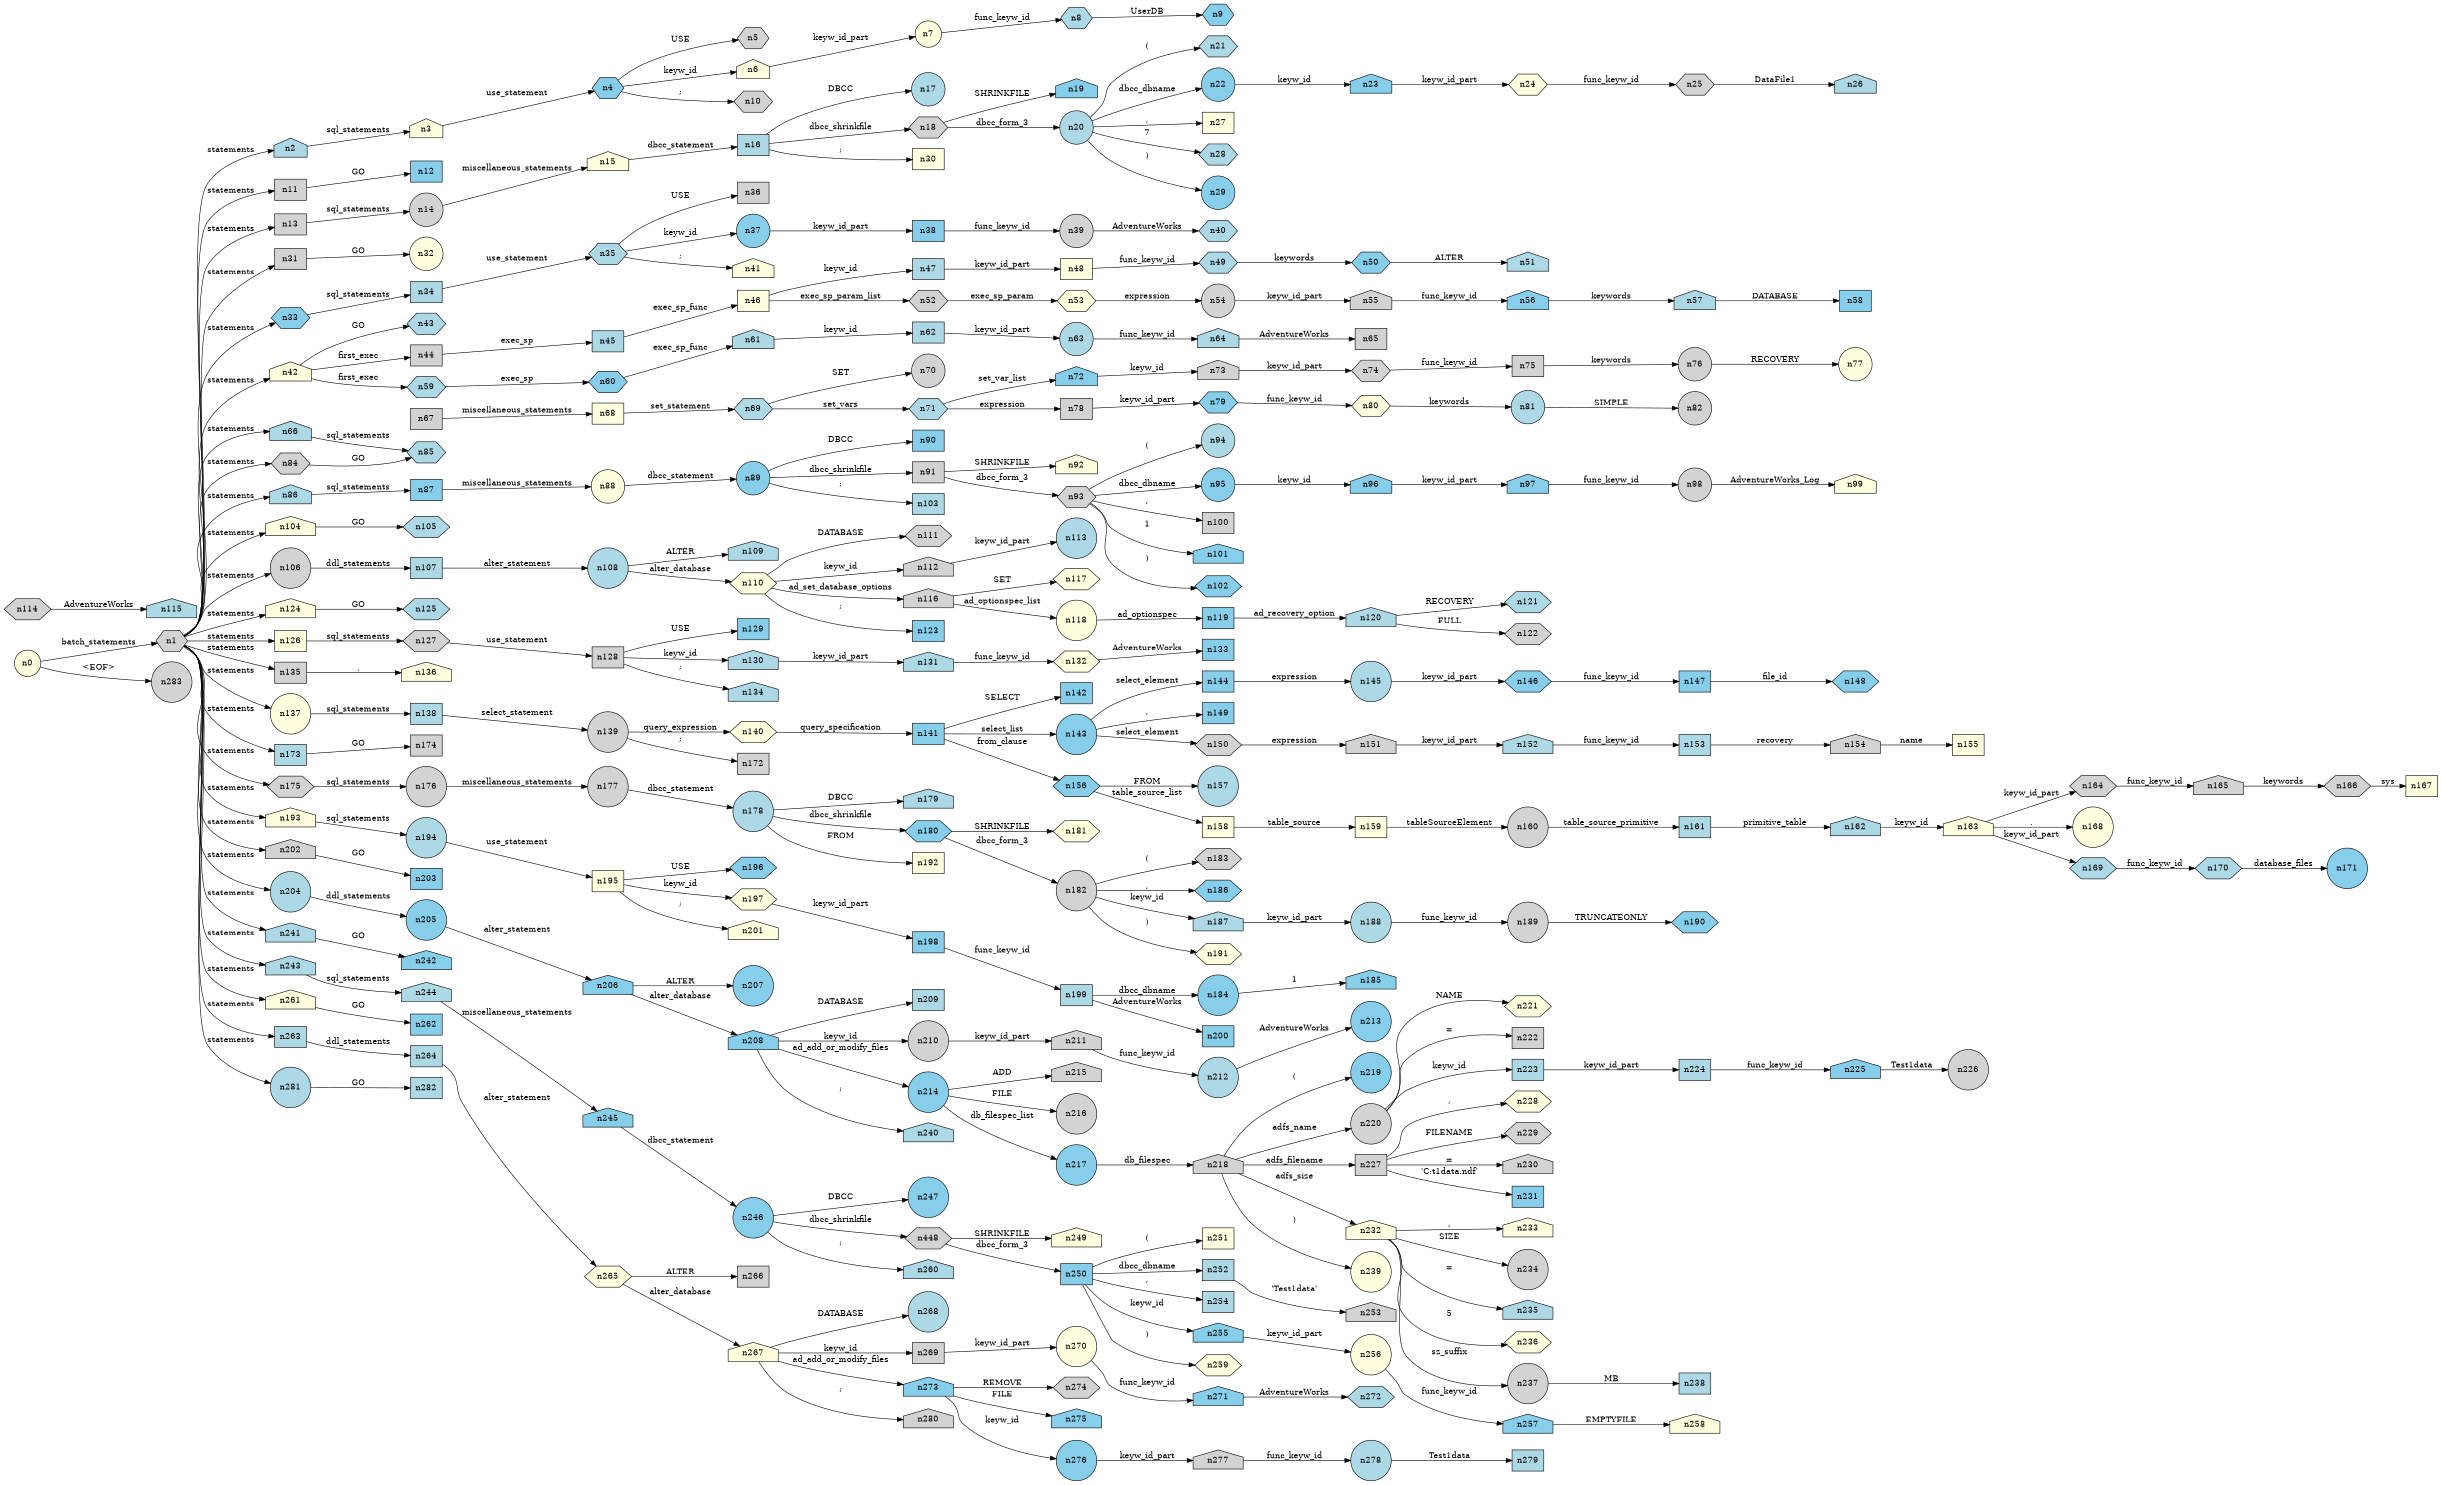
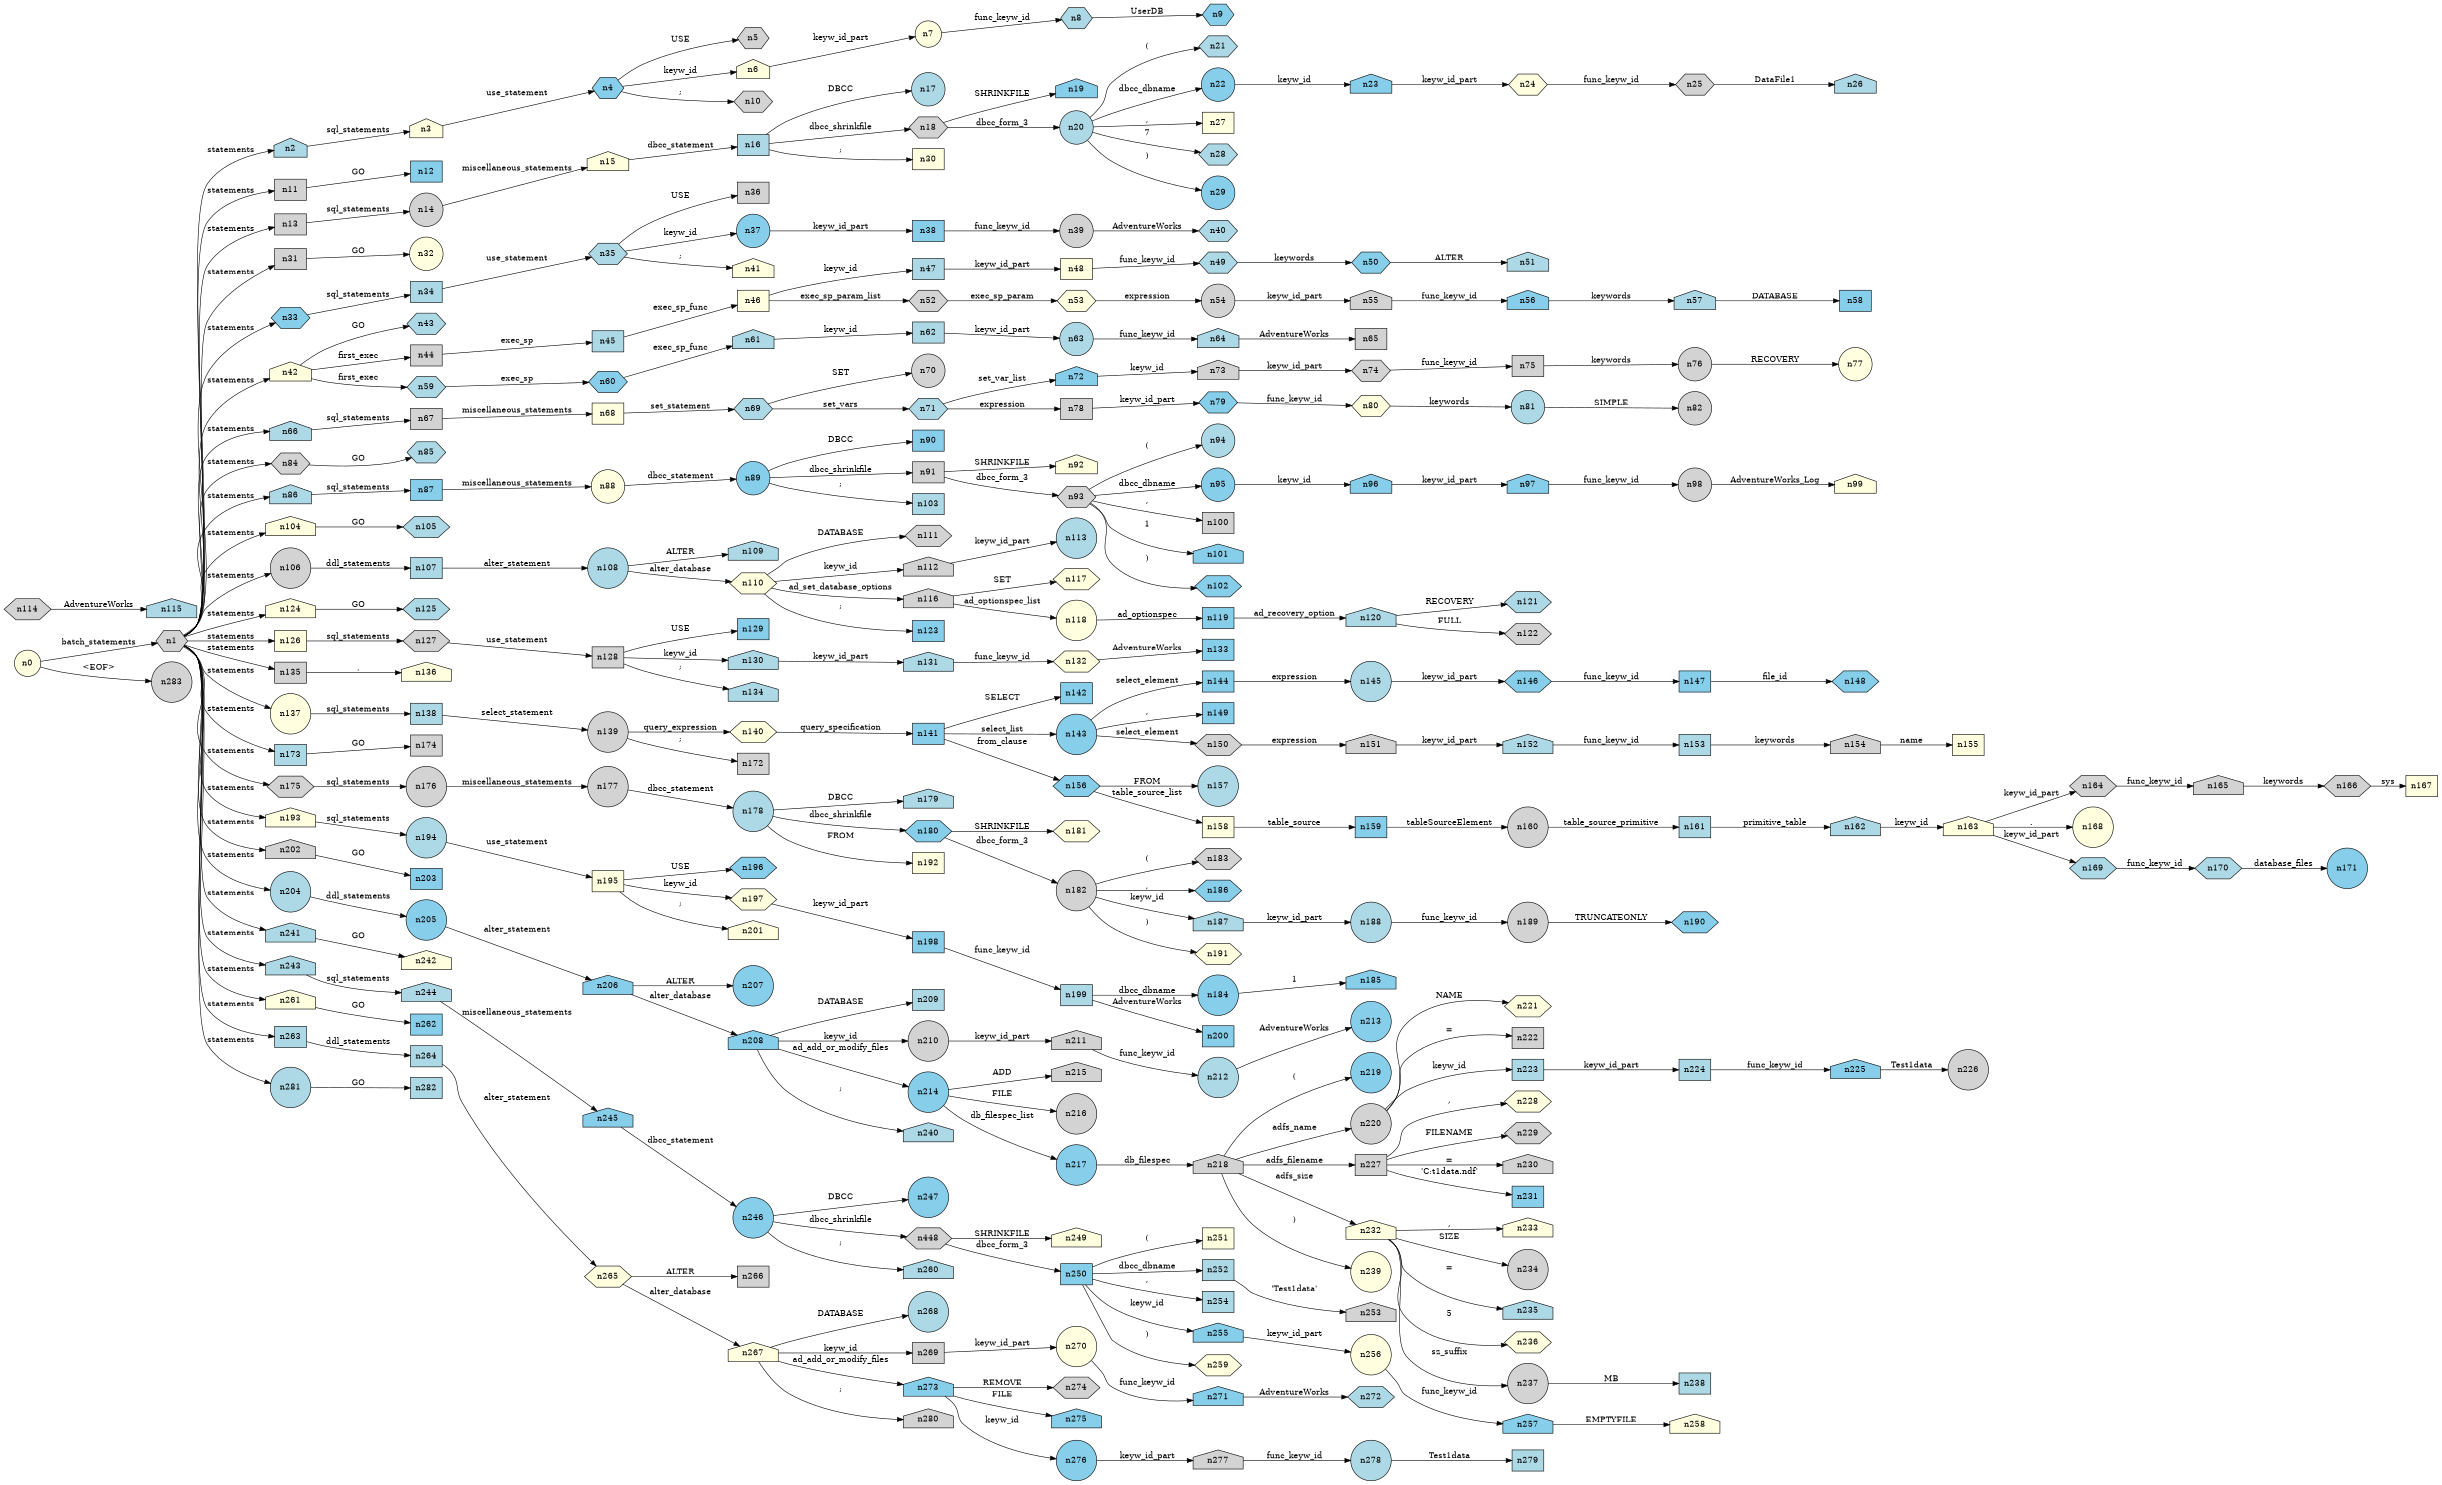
(357, 445) -> (358, 425)
(1775, 740) -> (1775, 740)
(1371, 827) -> (1371, 827)
(426, 961) -> (426, 961)
